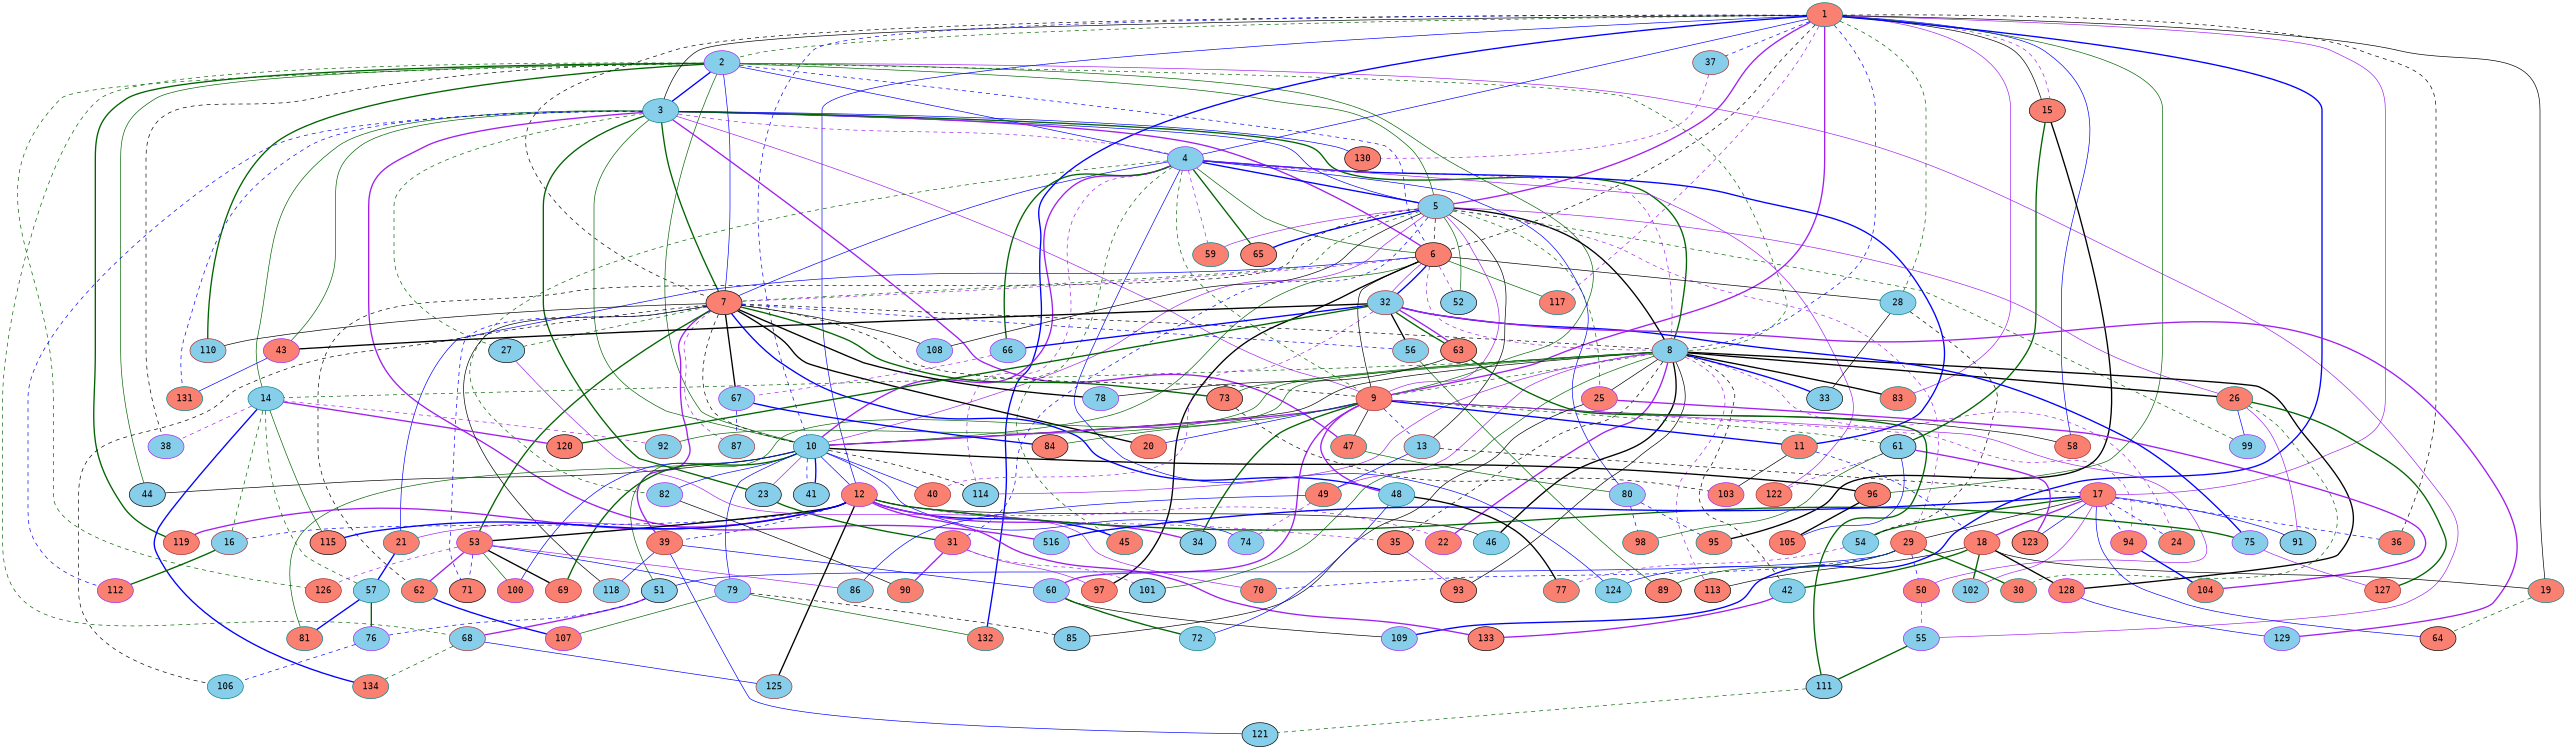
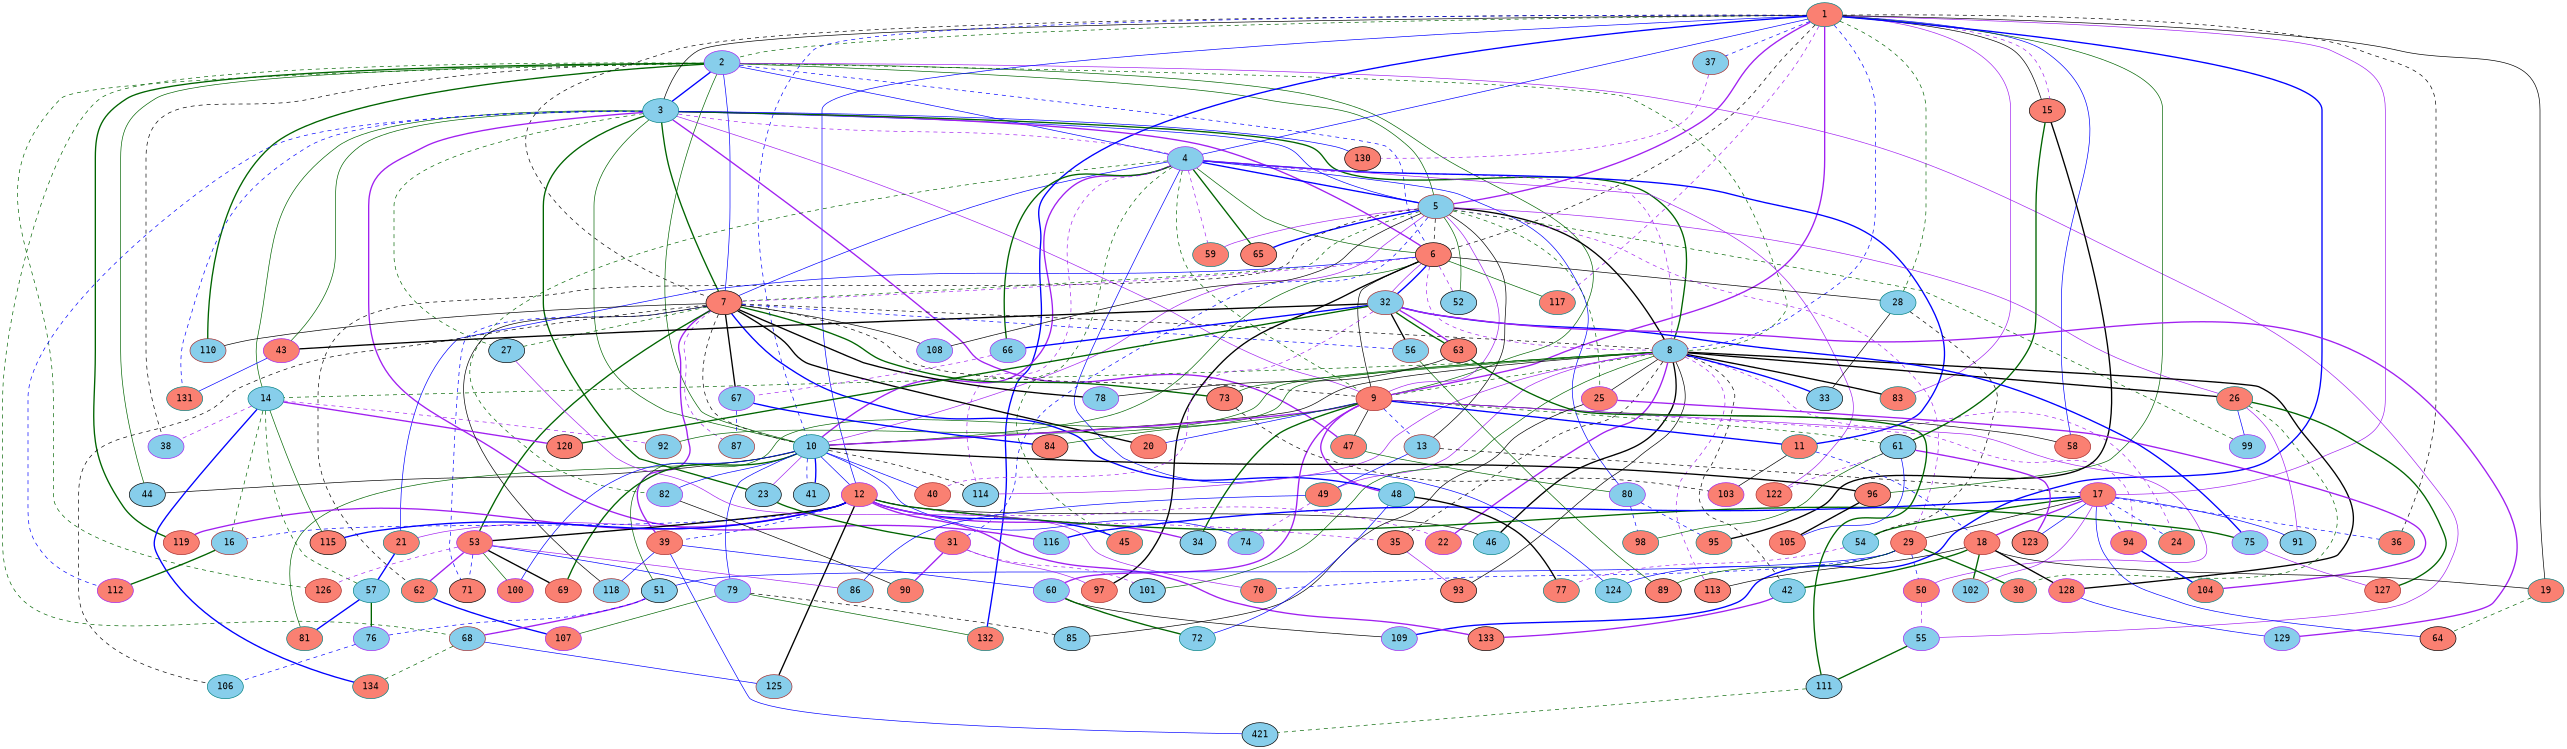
(1051, 543) -> (1051, 543)
(1260, 735) -> (1260, 735)
